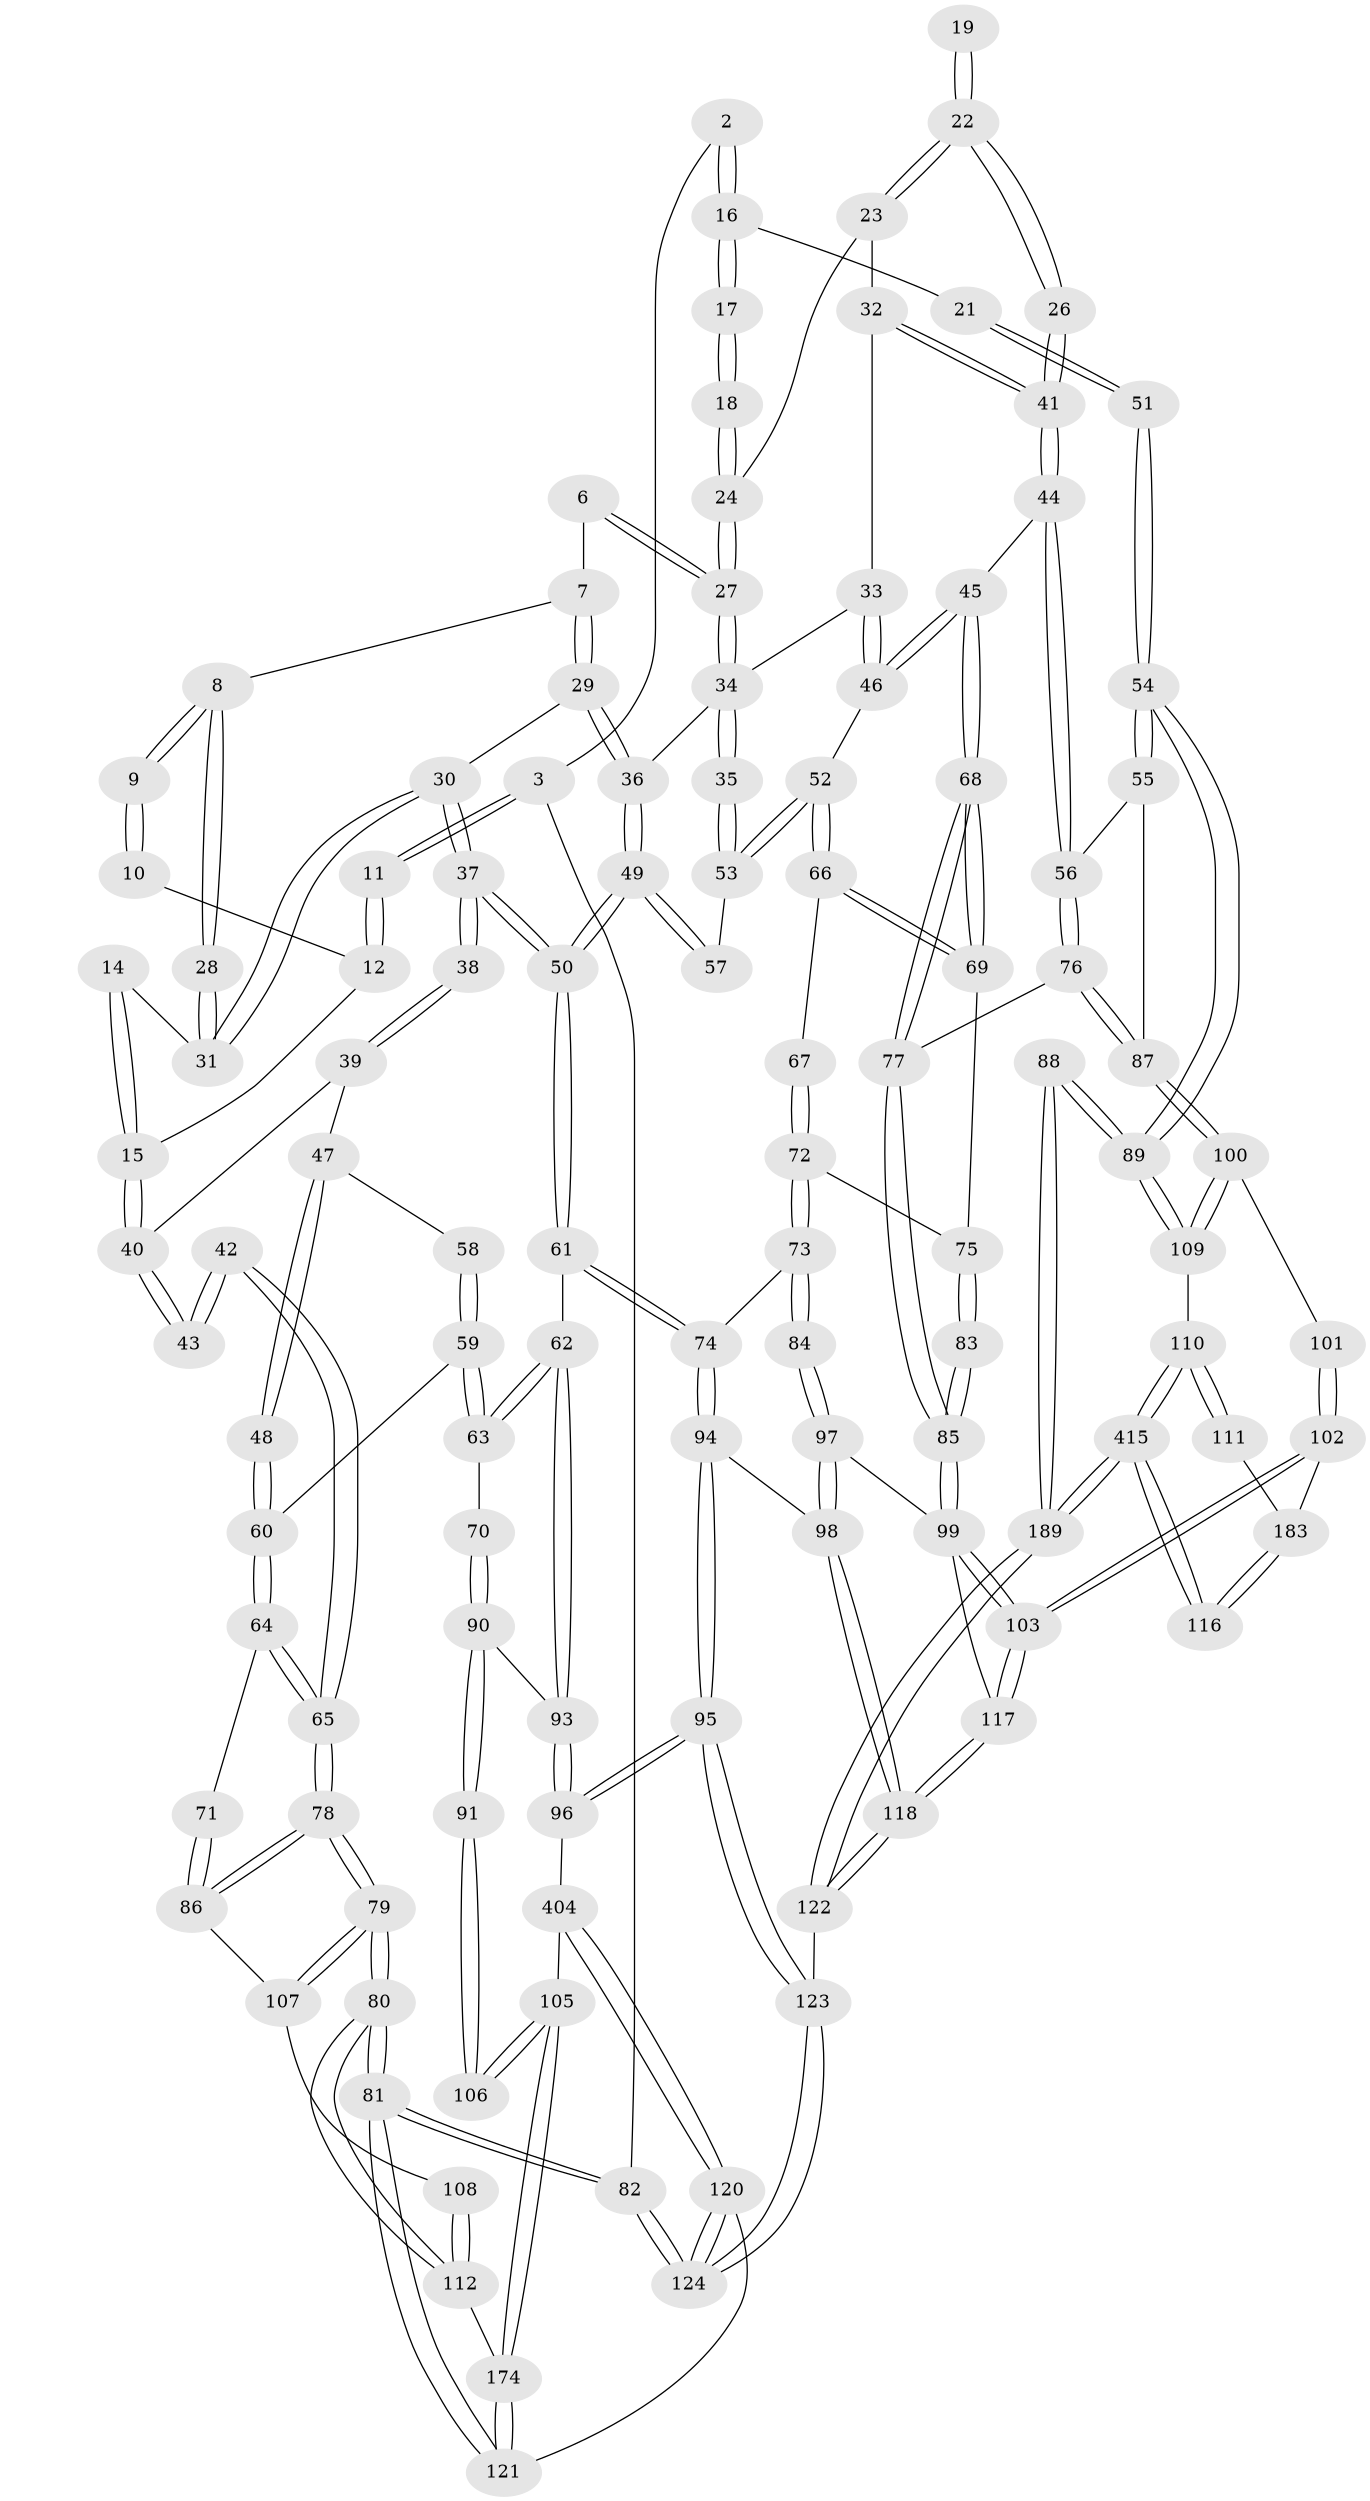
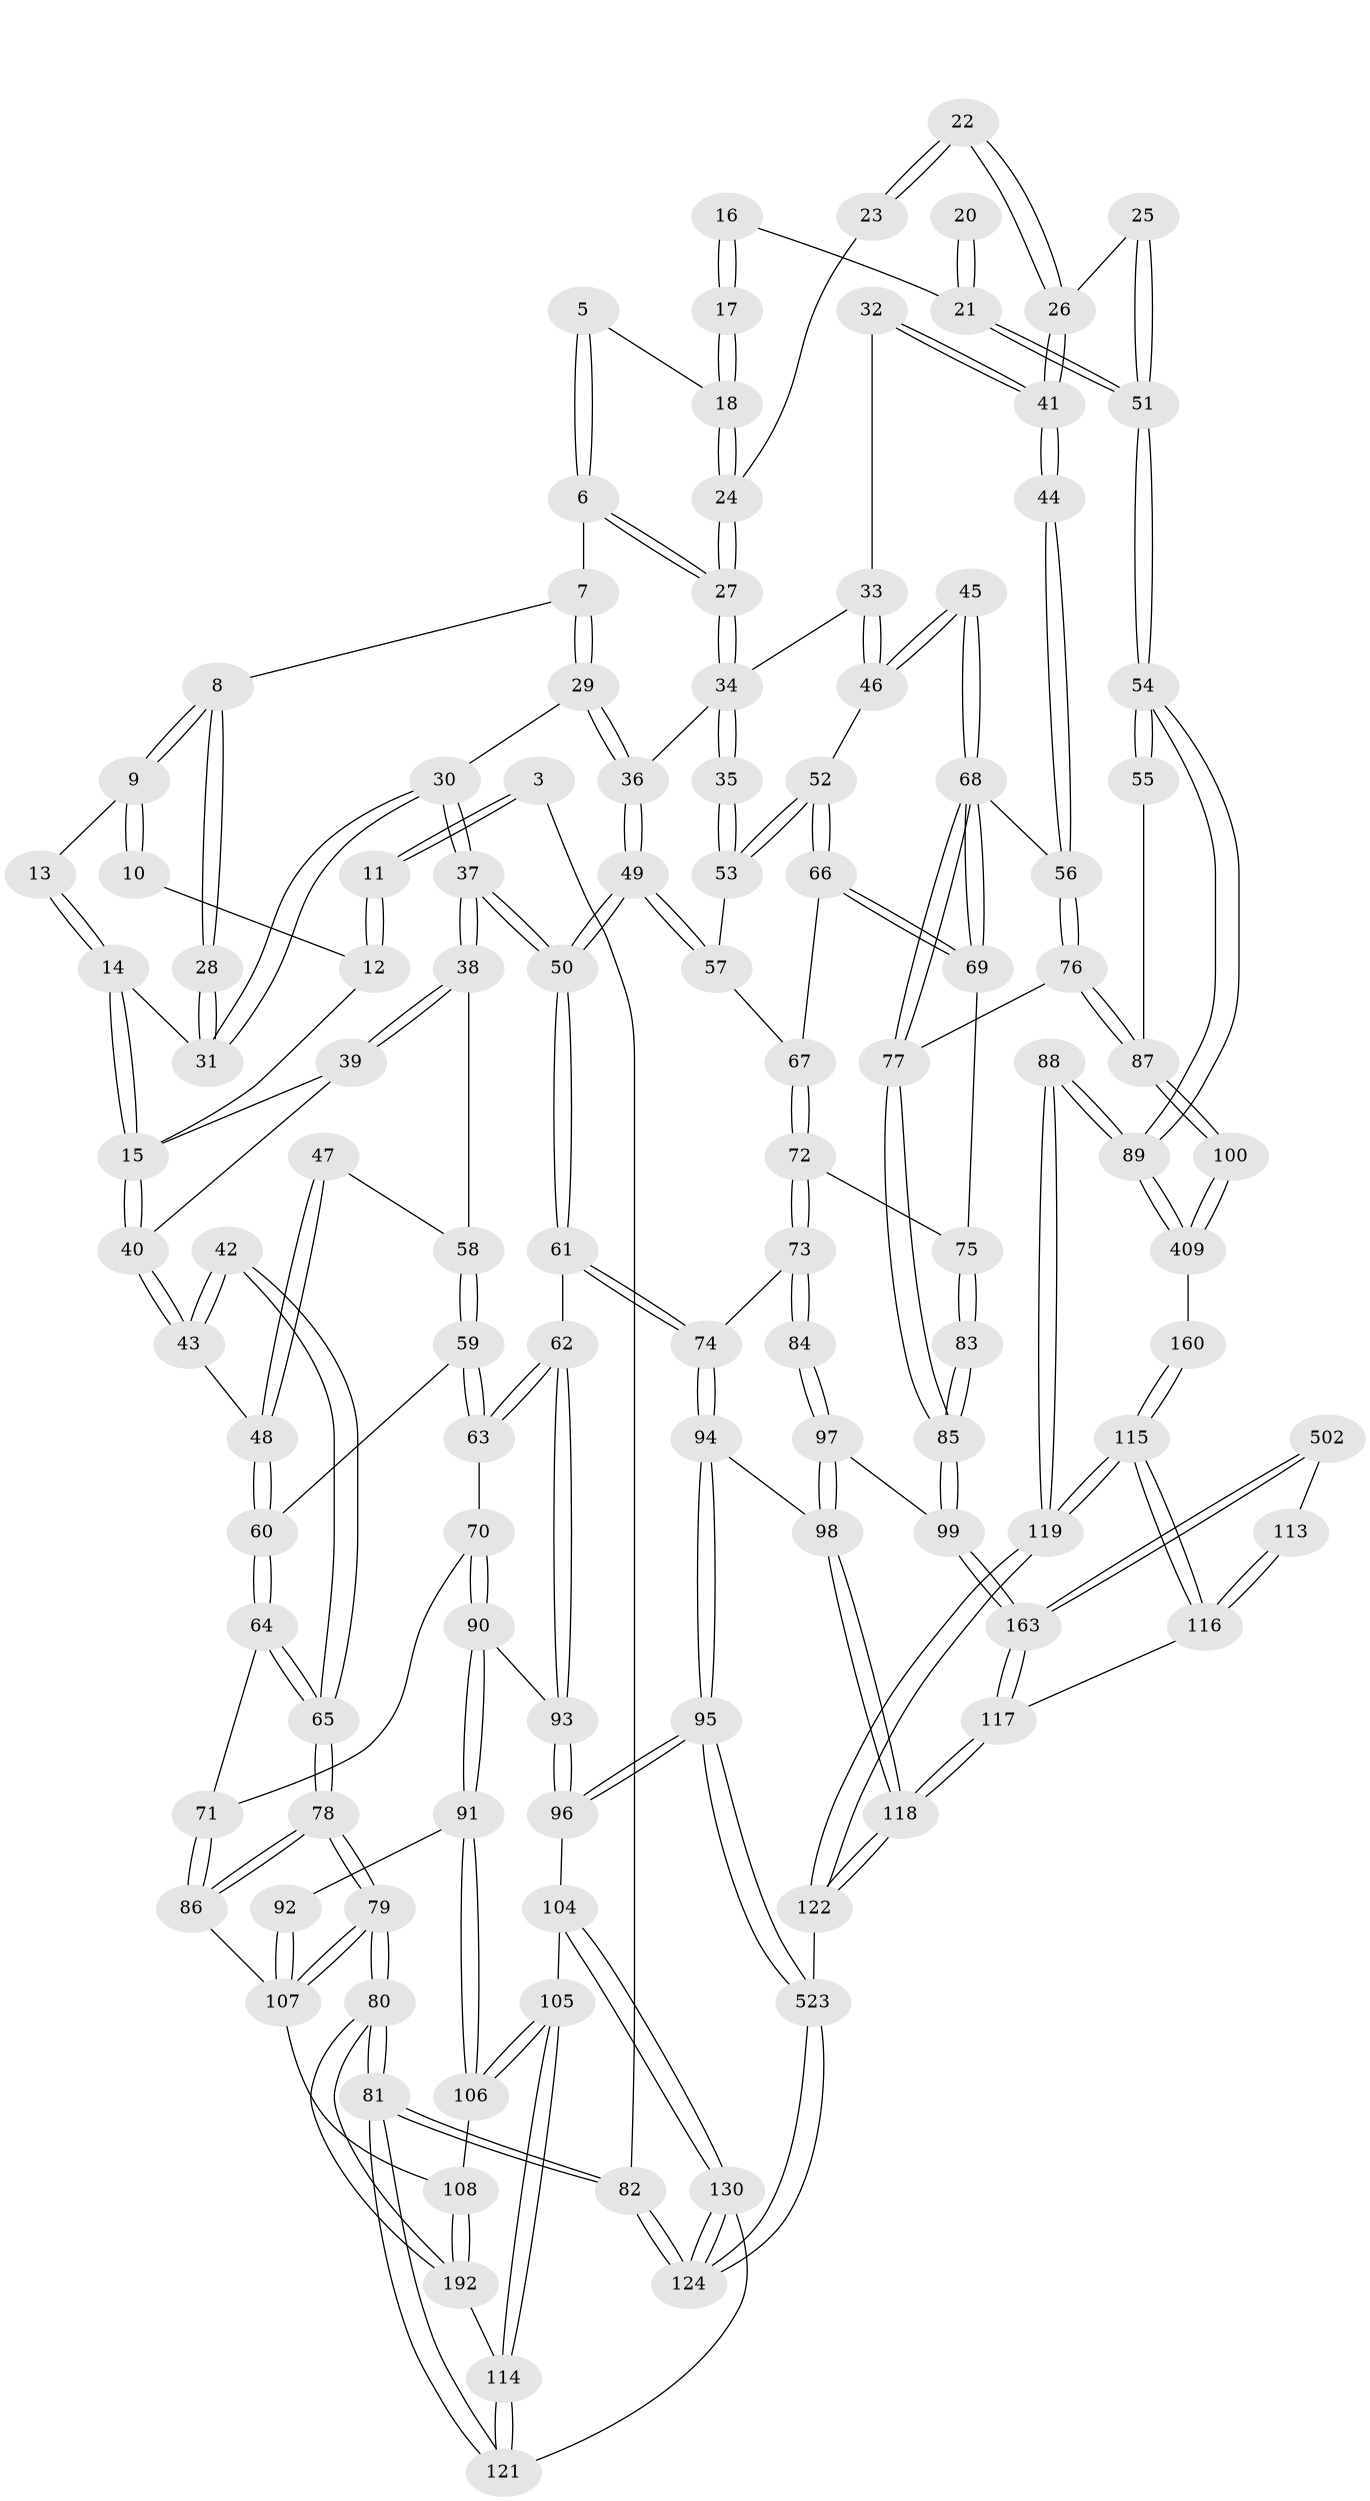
(964, 29) -> none
(727, 123) -> none
none -> (966, 217)
none -> (1144, 217)
(872, 259) -> none
none -> (584, 311)
(1010, 546) -> none
(1105, 828) -> (1019, 828)
none -> (40, 875)
none -> (759, 1016)
(337, 1110) -> (242, 1110)
none -> (469, 1110)
(1188, 1251) -> (1188, 1251)
(1188, 1345) -> (1188, 1345)
(1328, 1345) -> none
none -> (226, 1392)
(1132, 1439) -> (1132, 1439)
(1230, 1439) -> none
(1328, 1439) -> (1328, 1439)
(1046, 1533) -> (1046, 1533)
(1291, 1533) -> (1291, 1533)
(1024, 1627) -> (1024, 1627)
(970, 1635) -> (1102, 1674)
none -> (392, 1717)
none -> (286, 1909)
(560, 1909) -> (560, 1909)
(813, 2003) -> (813, 2003)
none -> (465, 2150)
(727, 2191) -> (727, 2191)
(461, 2285) -> (461, 2285)
(504, 2379) -> (504, 2379)
